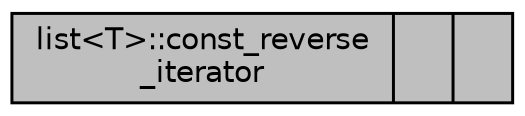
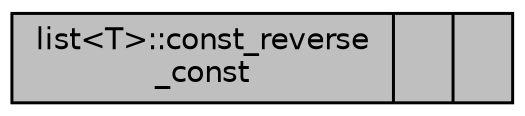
(203, 73) -> (203, 73)
